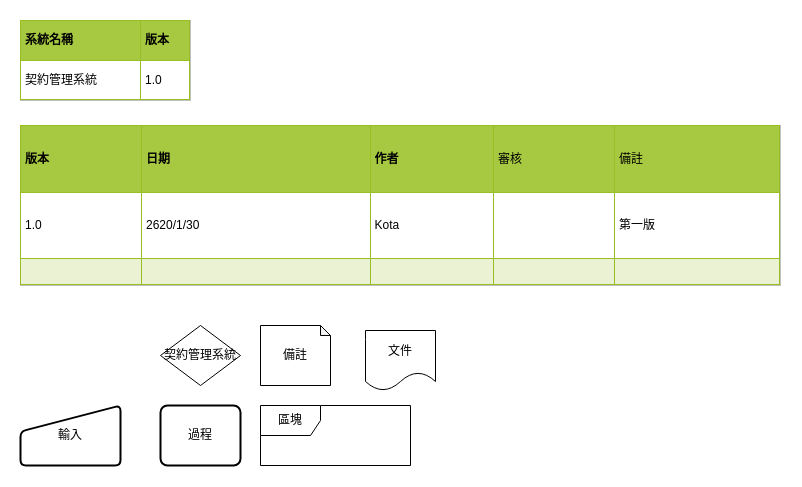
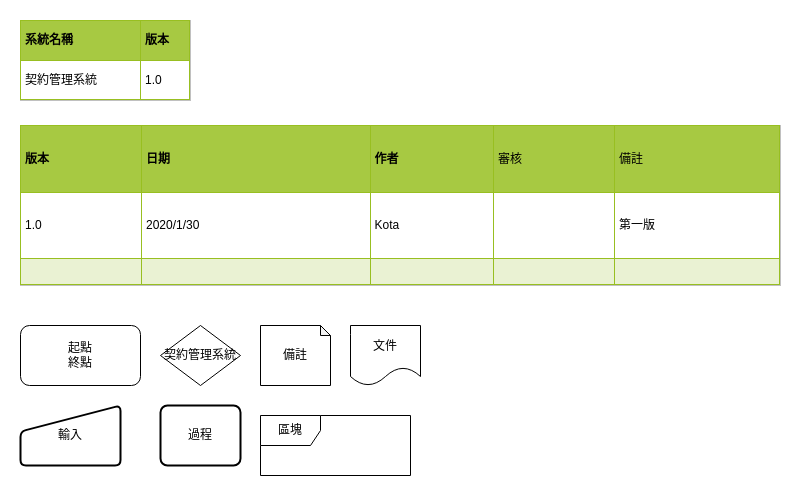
(81, 147) -> (81, 147)
none -> (81, 356)
(401, 361) -> (386, 356)
(336, 436) -> (336, 446)
